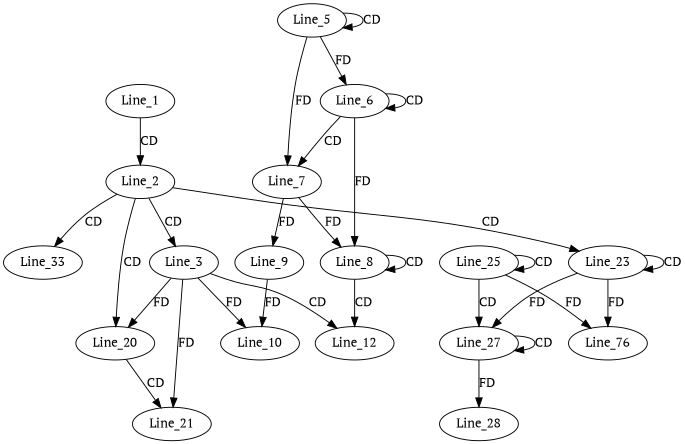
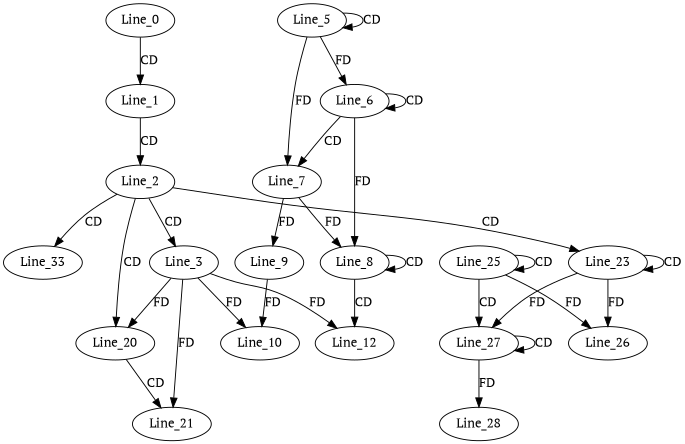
none -> (140, 20)
(318, 303) -> (318, 303)
(608, 343) -> (608, 343)
